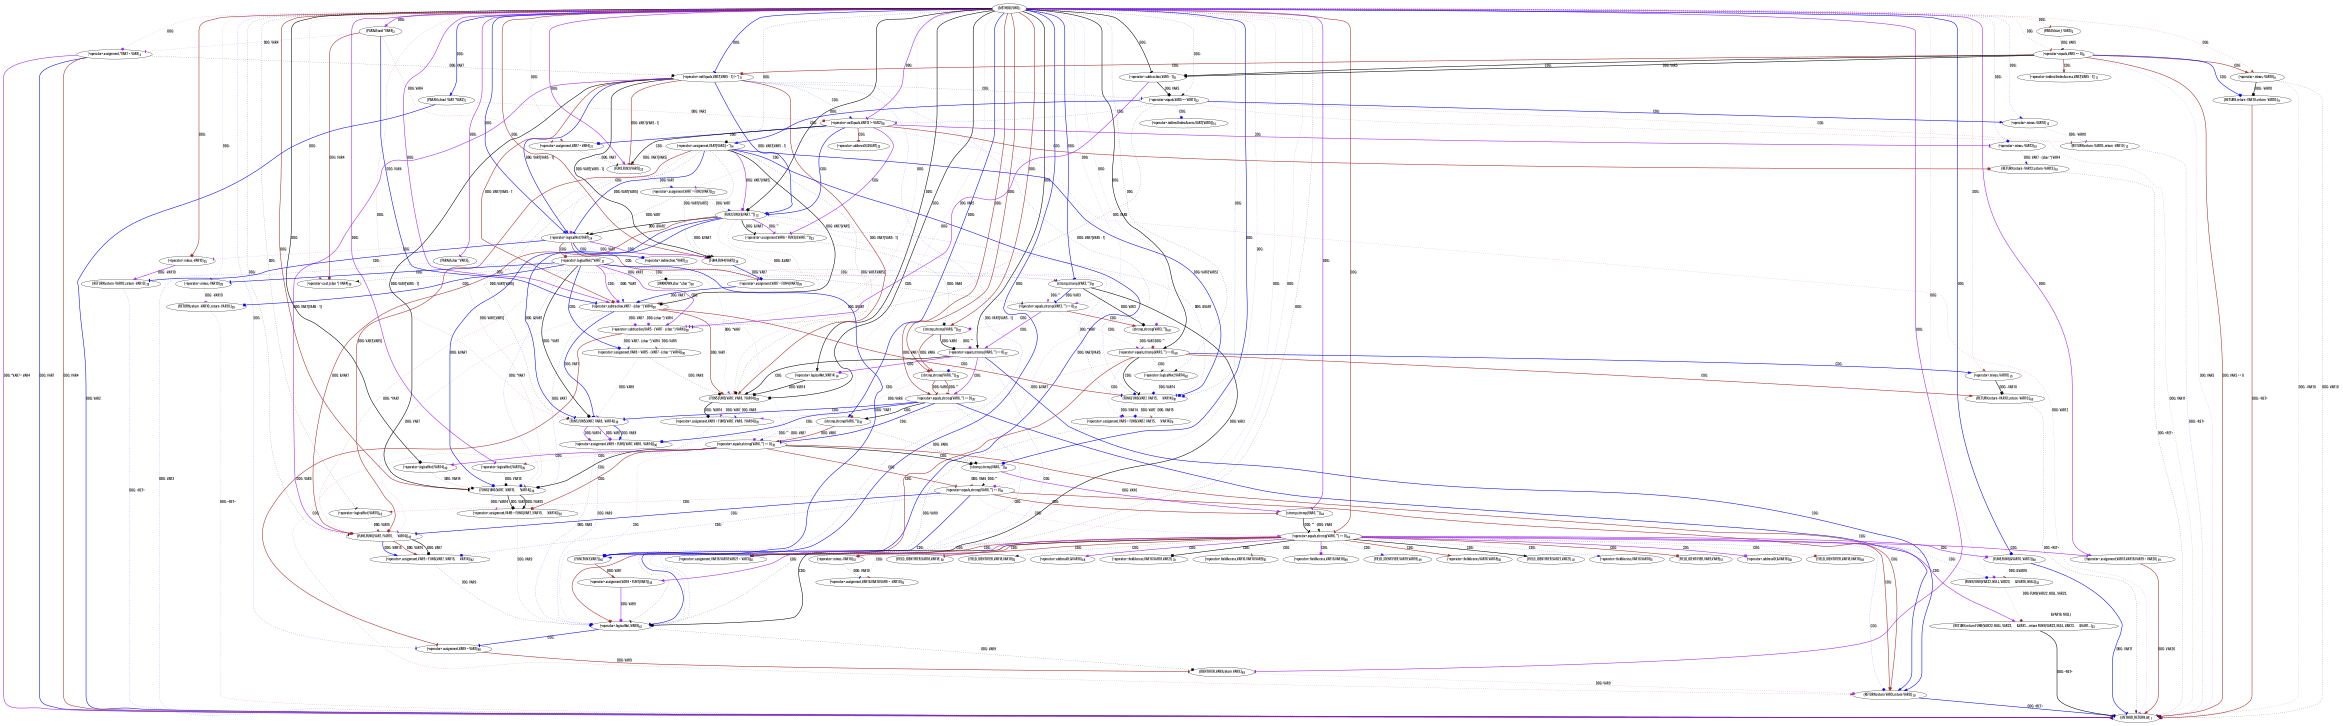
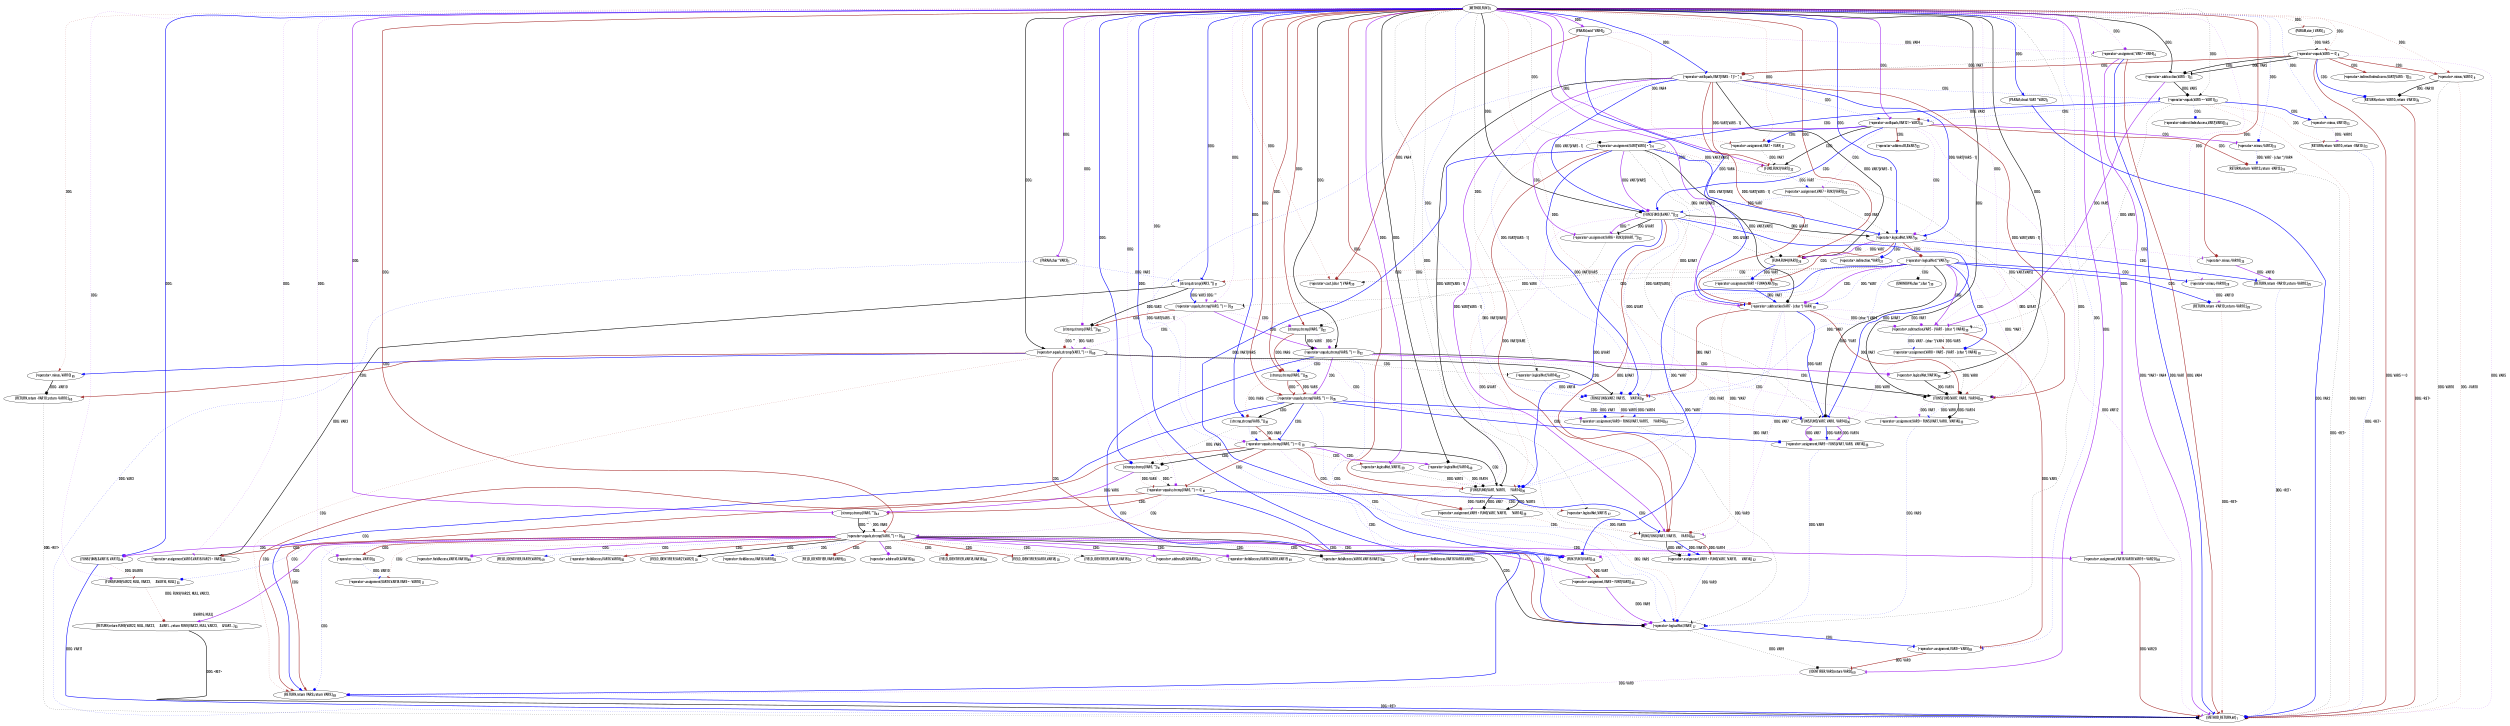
none -> (1260, 559)
